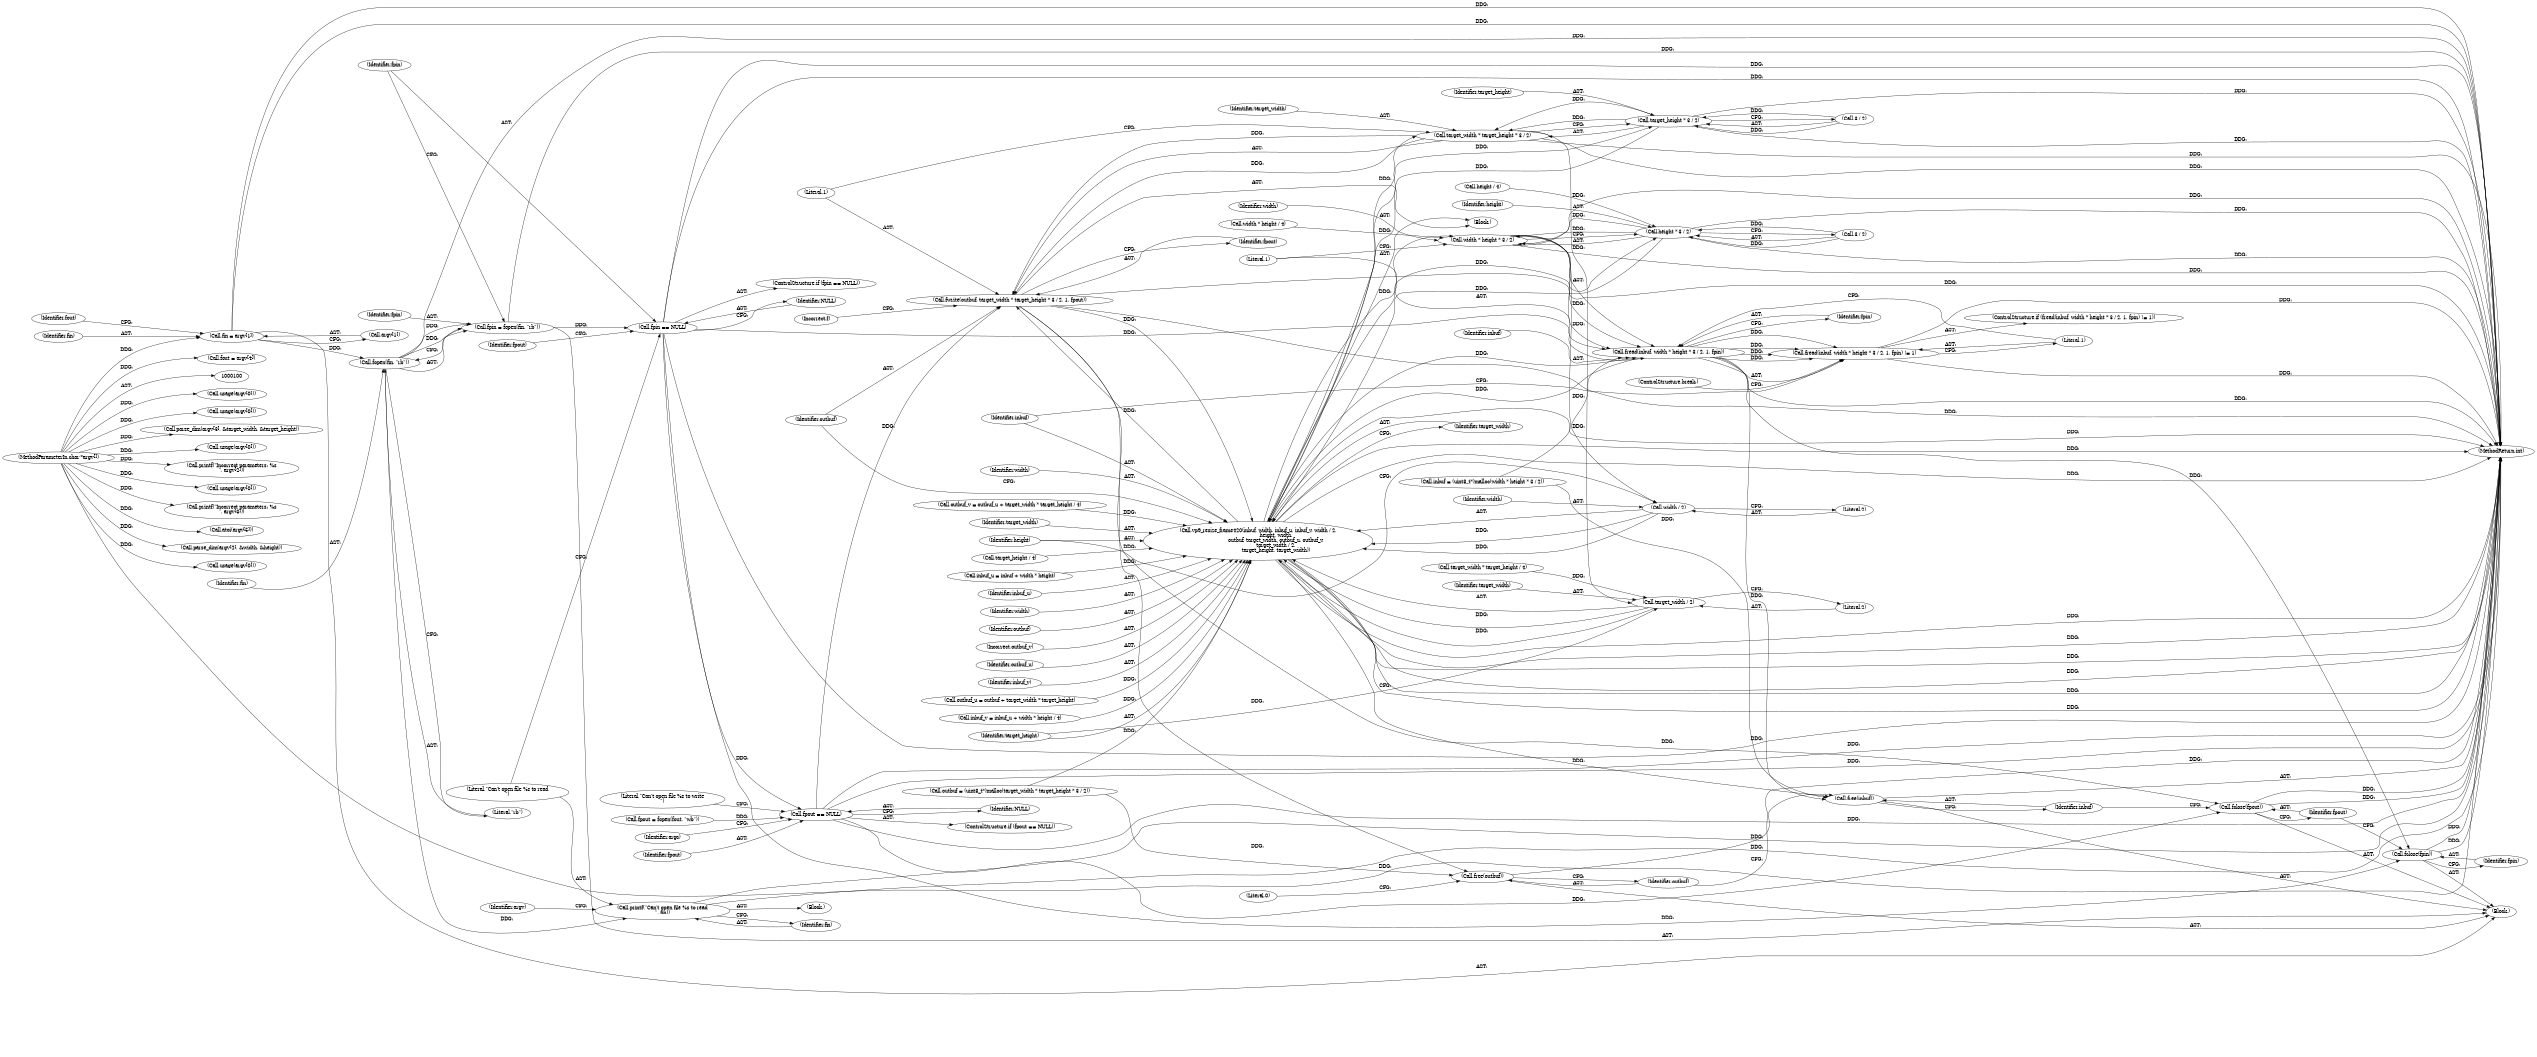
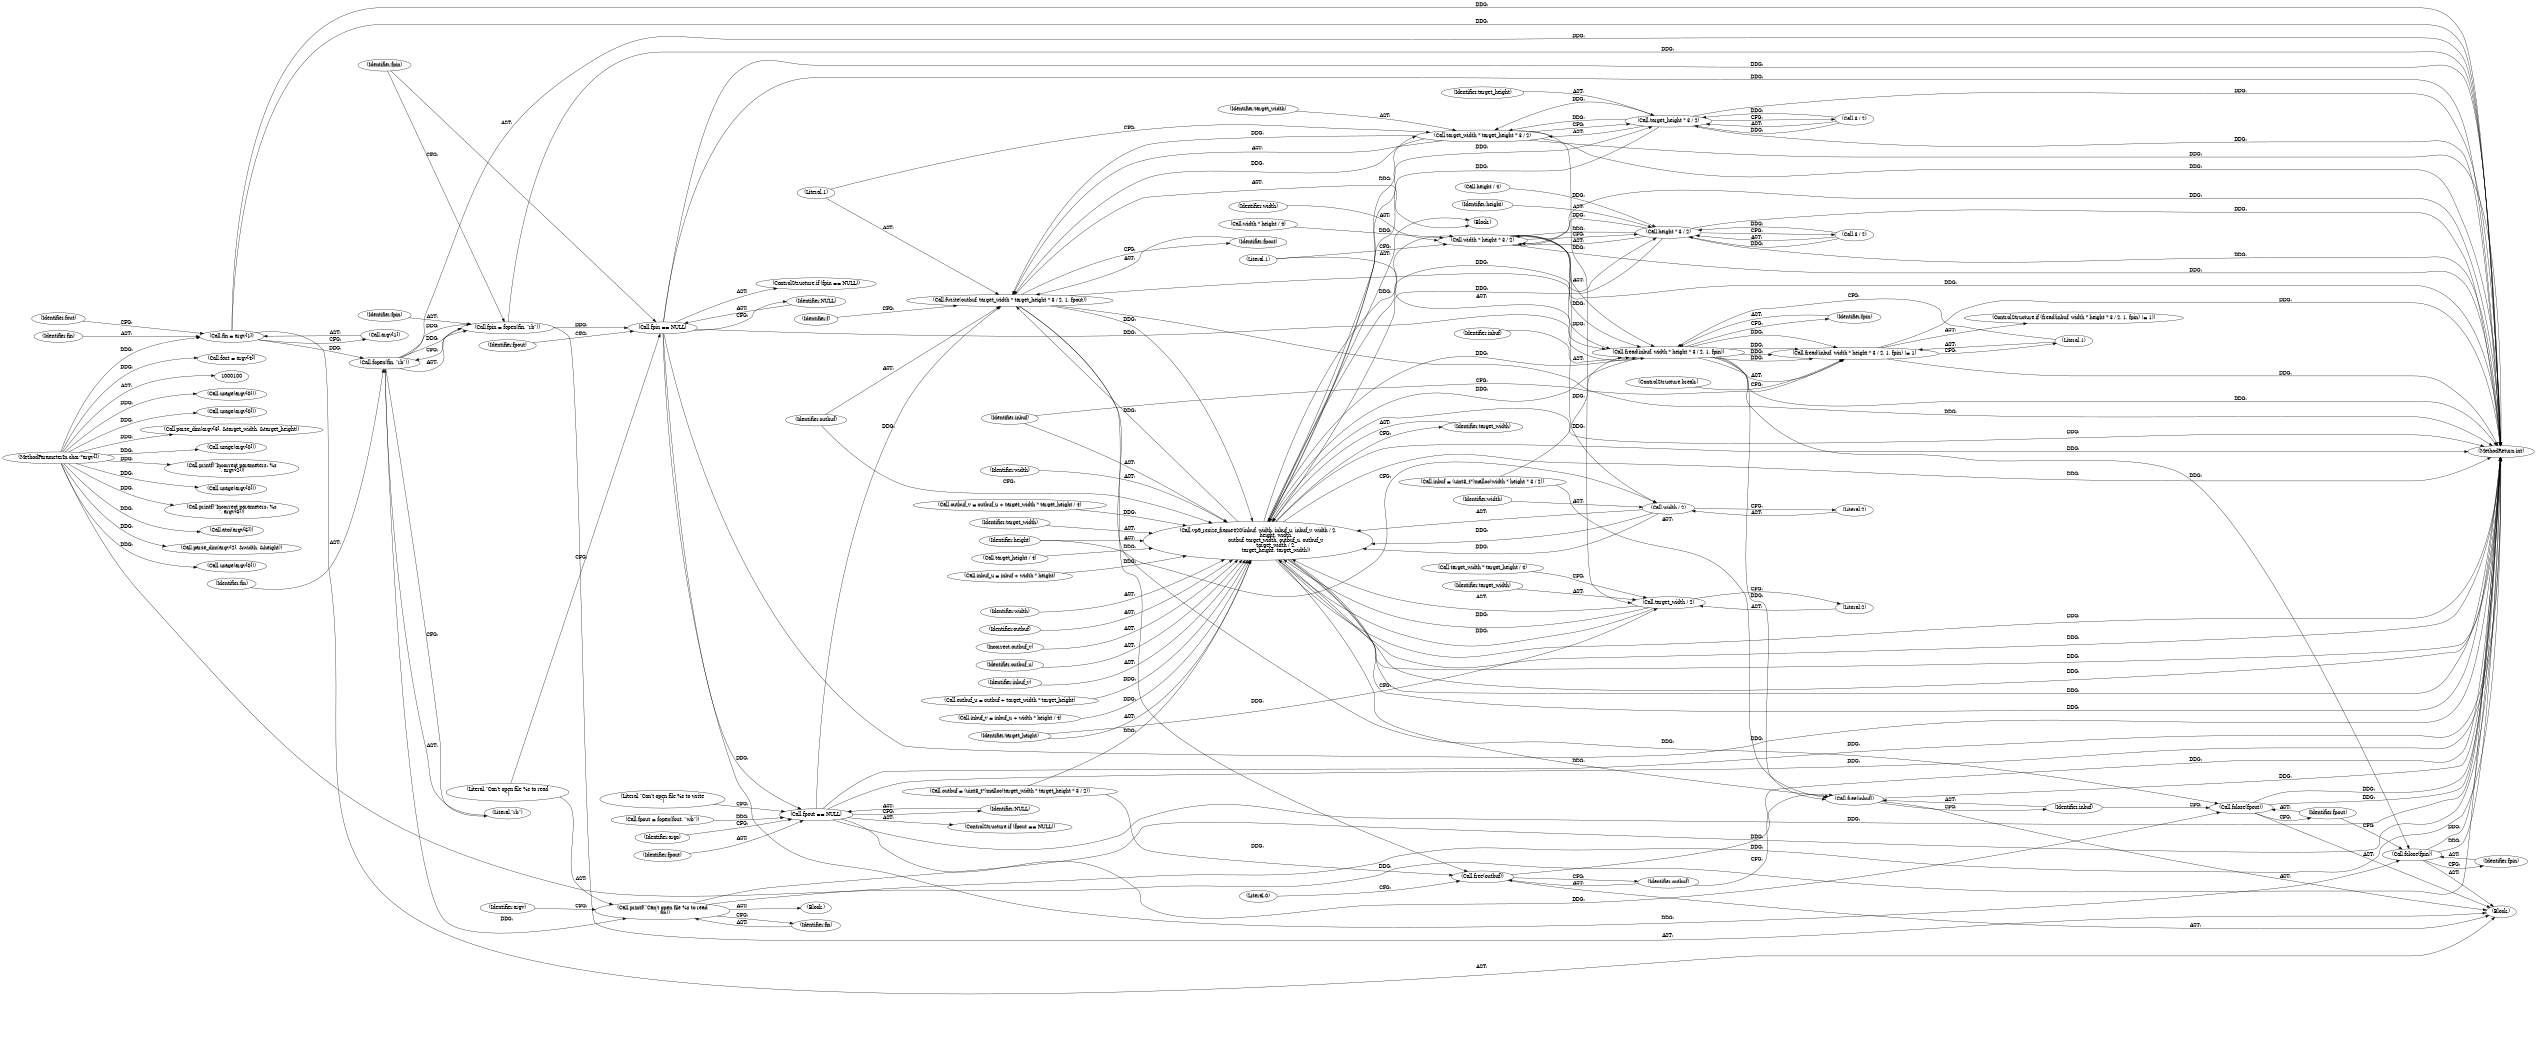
(816, 319) -> (816, 319)
(1668, 520) -> (1668, 520)
(1579, 577) -> (1579, 577)
(1010, 594) -> none
(2286, 777) -> (2286, 777)
